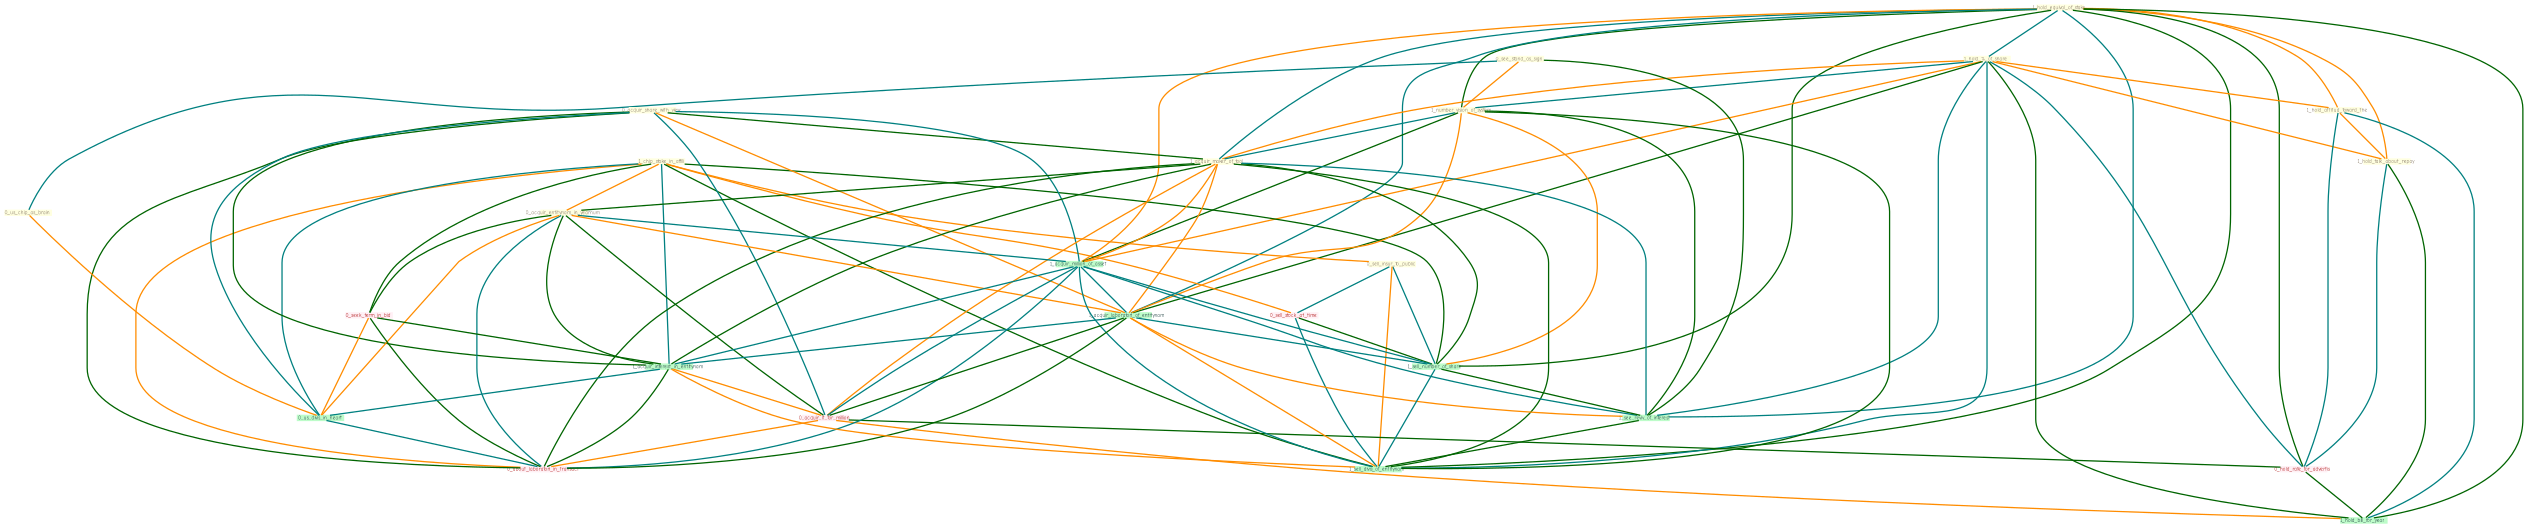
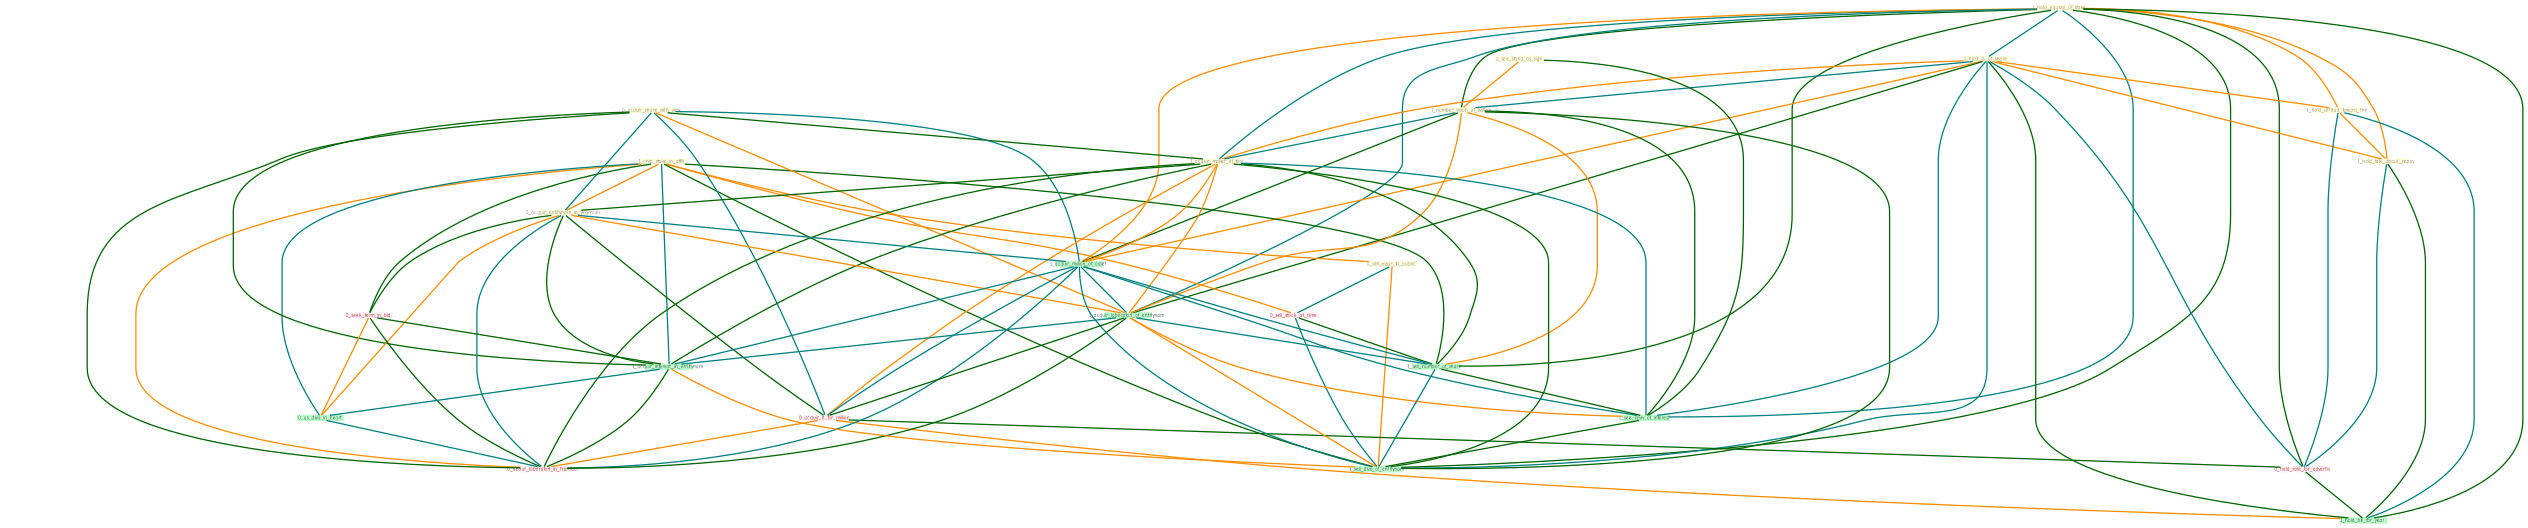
(236, 187) -> (613, 157)
(28, 213) -> none
(1414, 315) -> none
(747, 392) -> none
